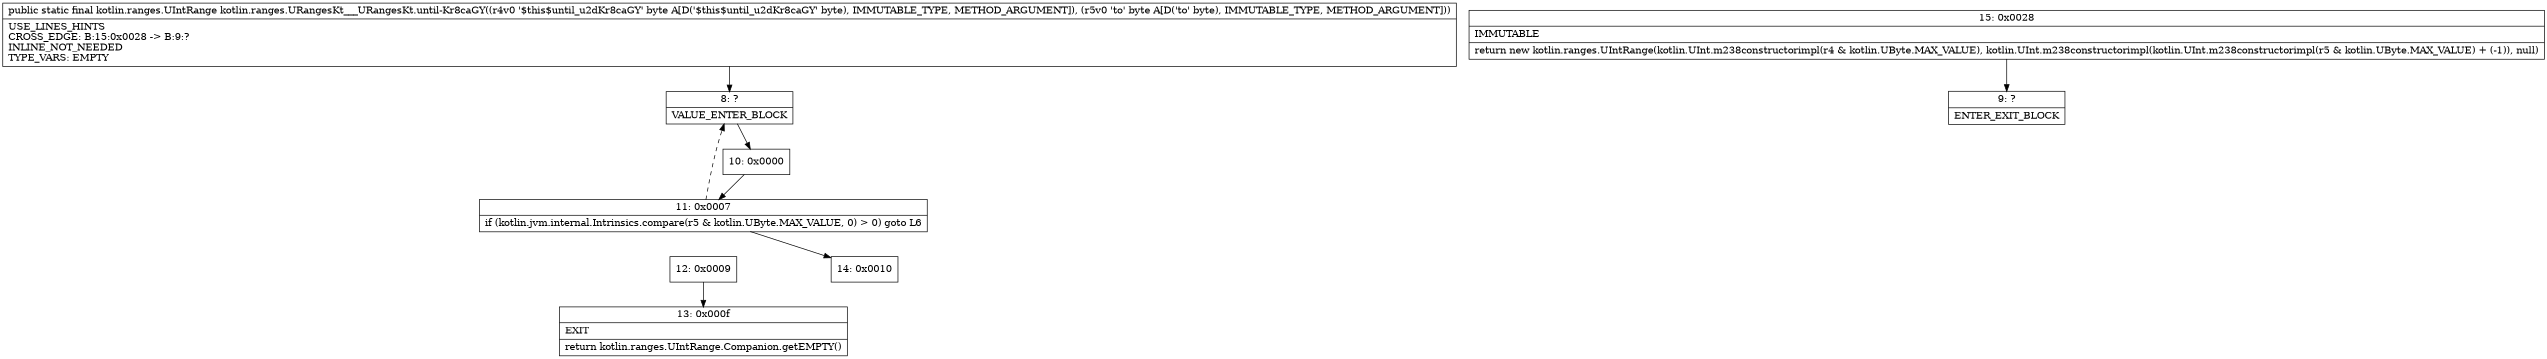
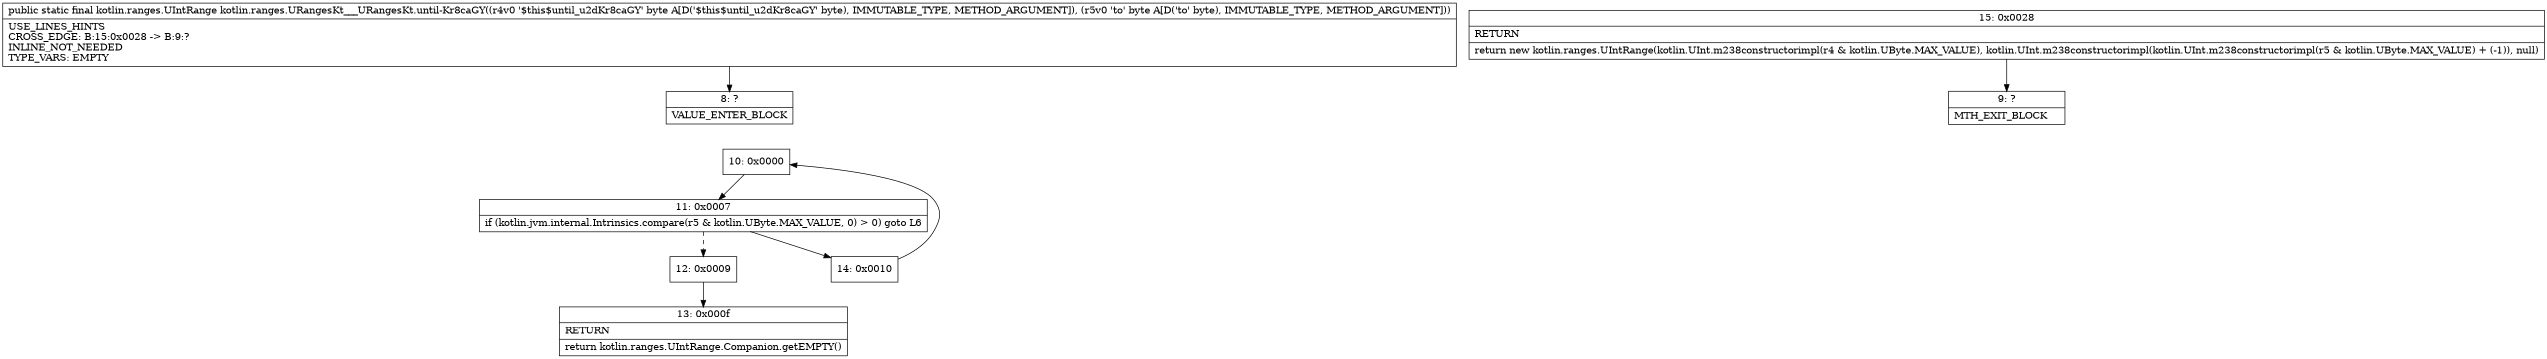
(1507, 34) -> (1497, 34)
(2007, 116) -> (2001, 116)
(742, 133) -> (907, 184)
(713, 165) -> (703, 241)
(577, 331) -> (587, 331)
